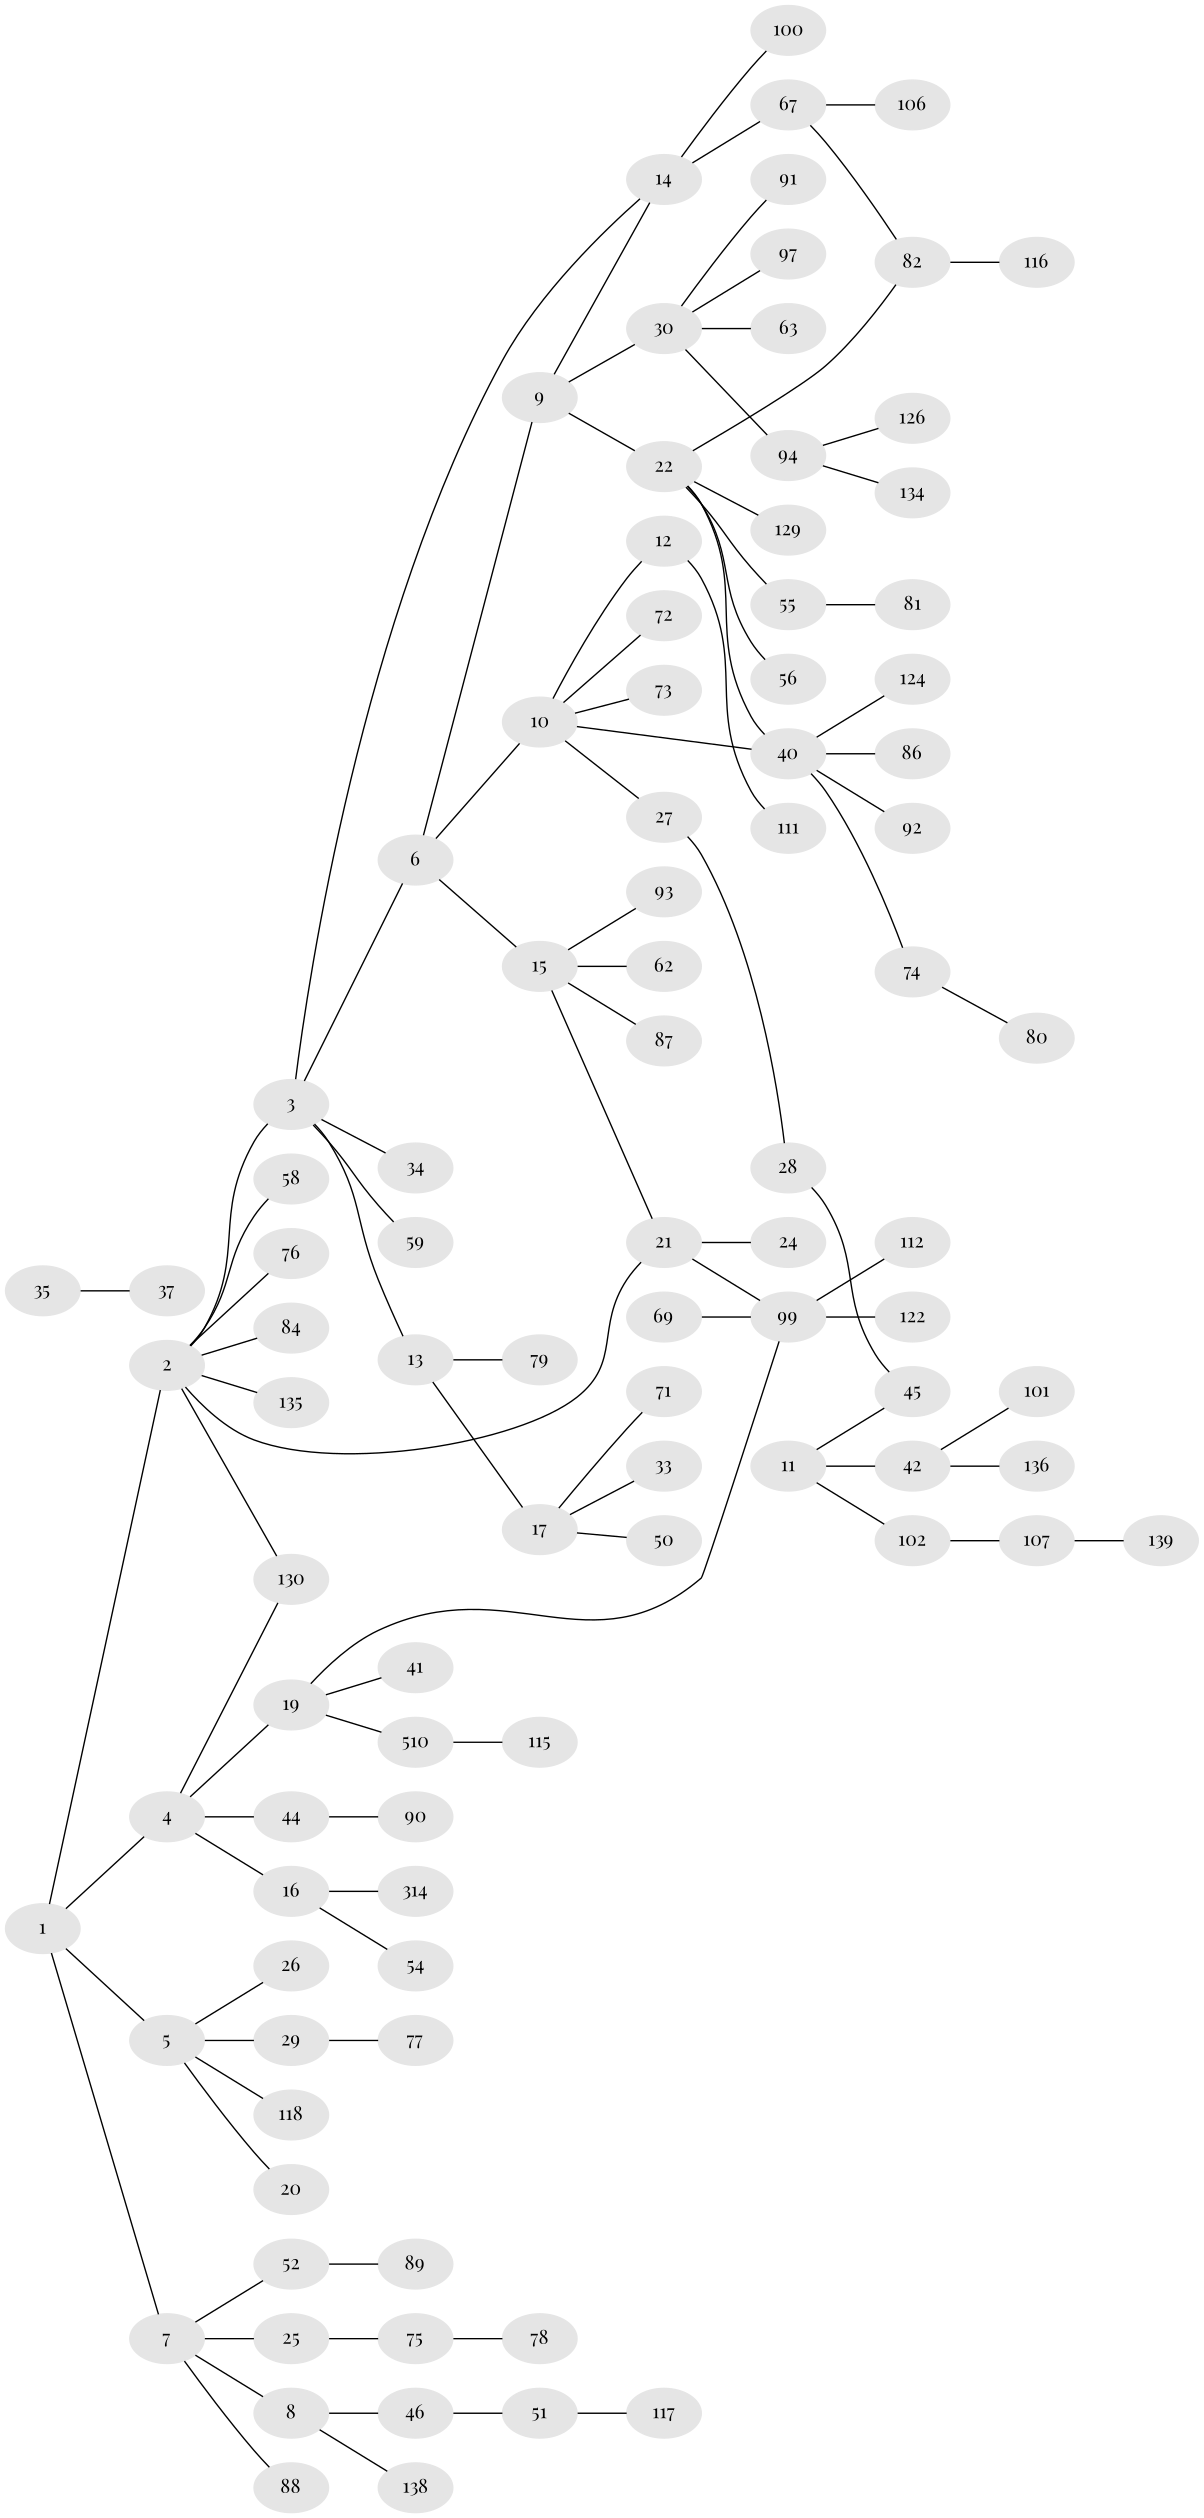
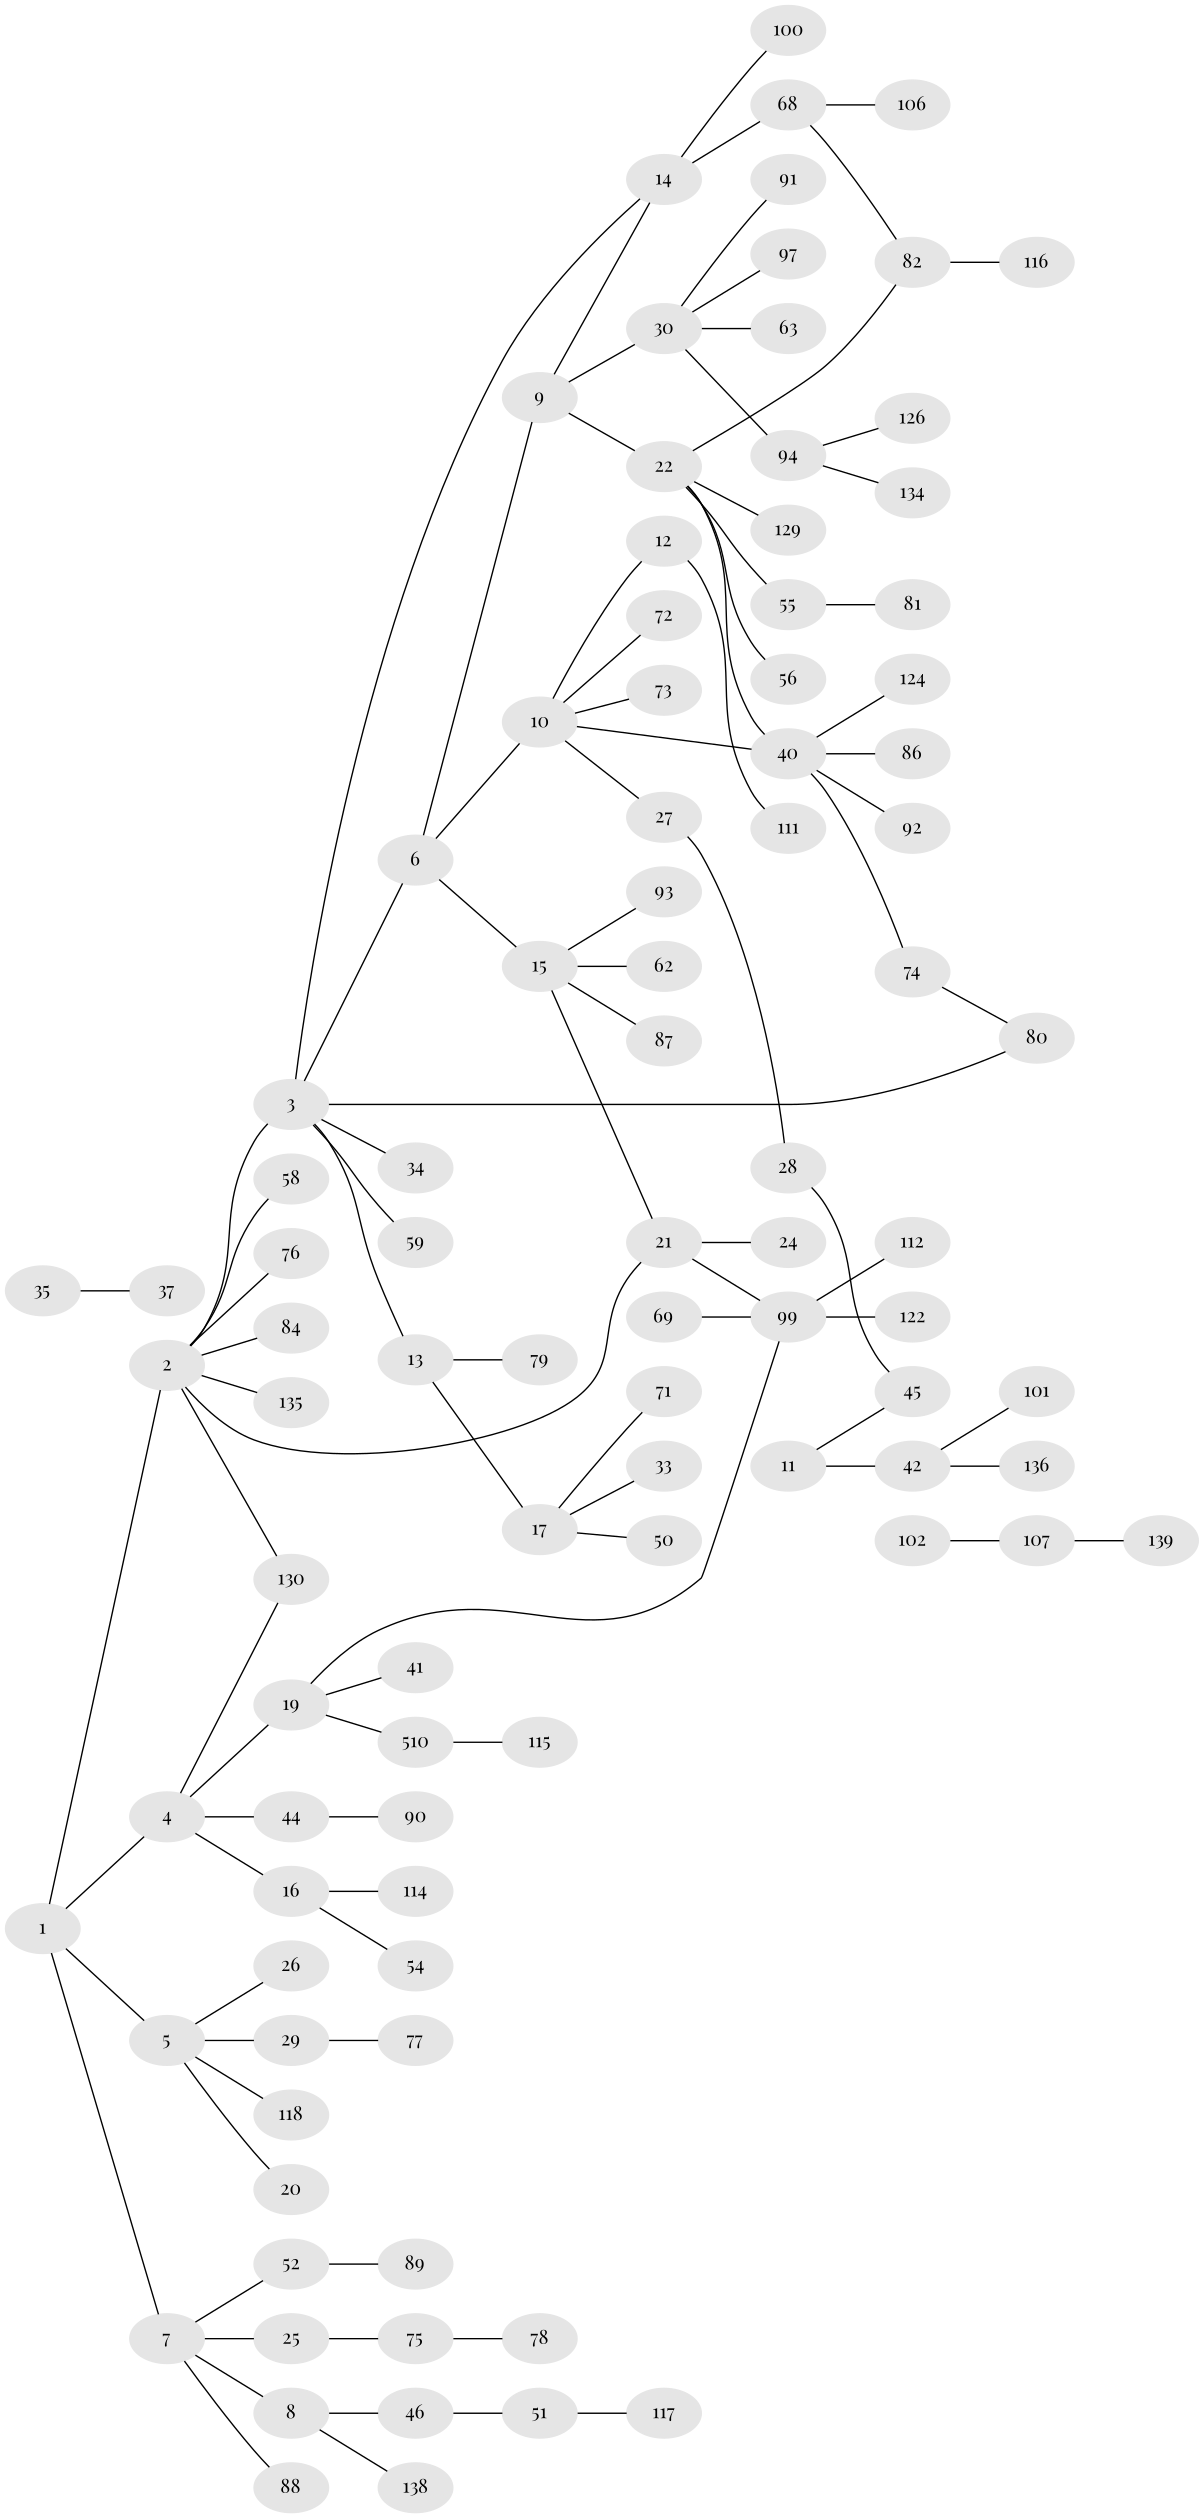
(788, 105) -> (788, 105)
none -> (671, 1104)
(850, 1503) -> none
(416, 1891) -> (416, 1891)
